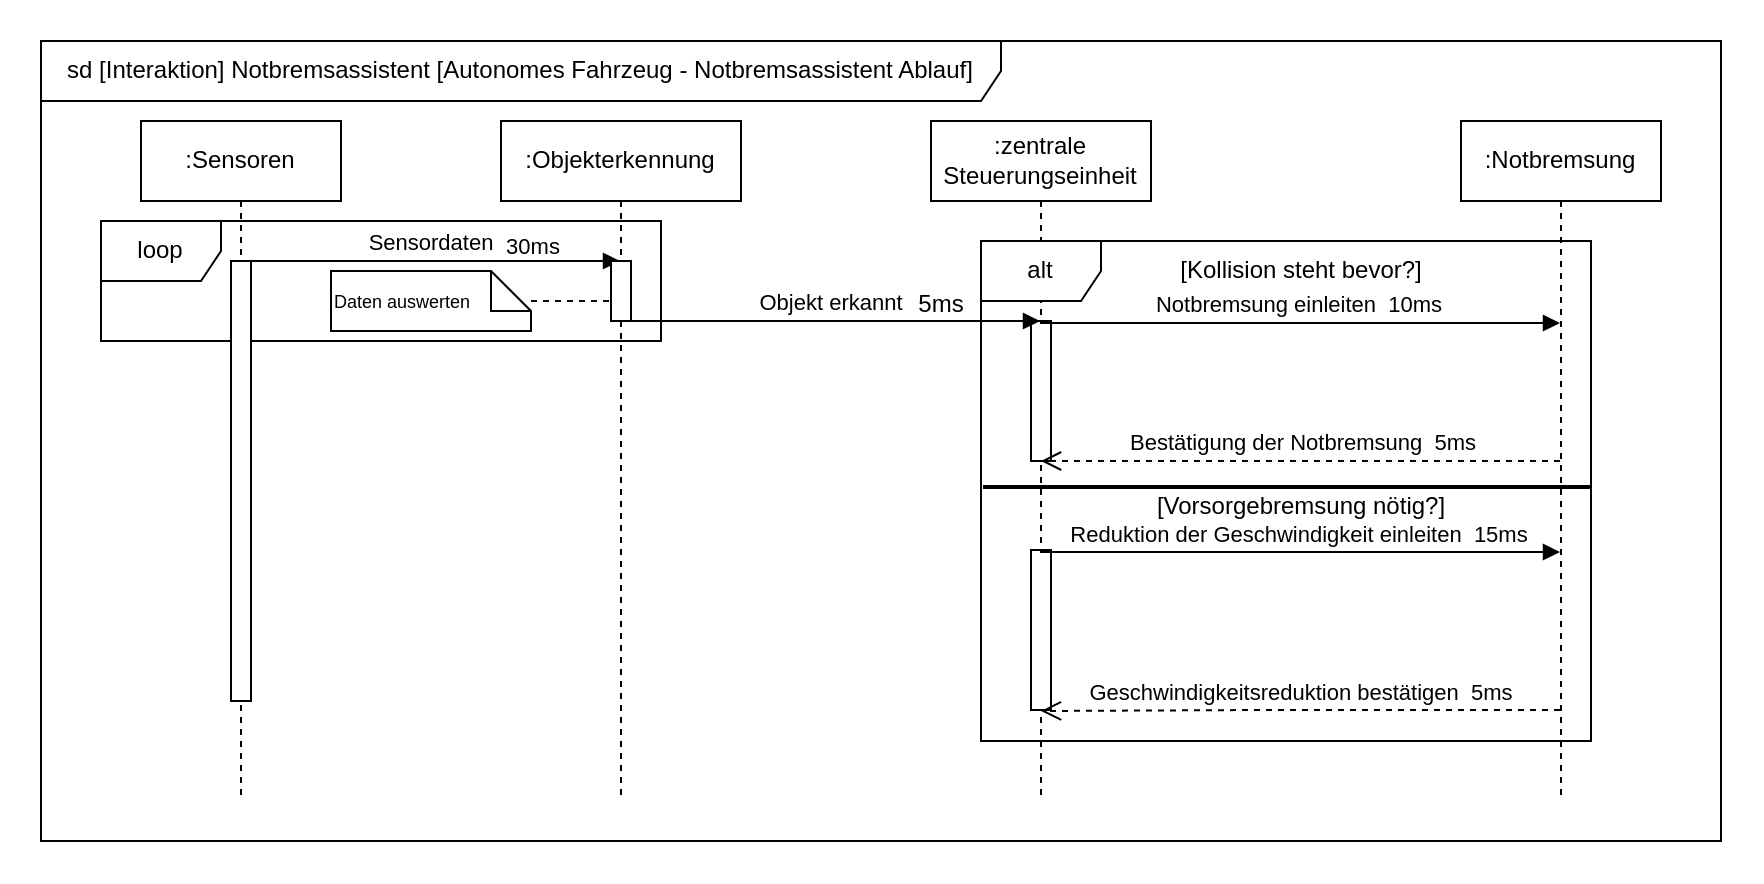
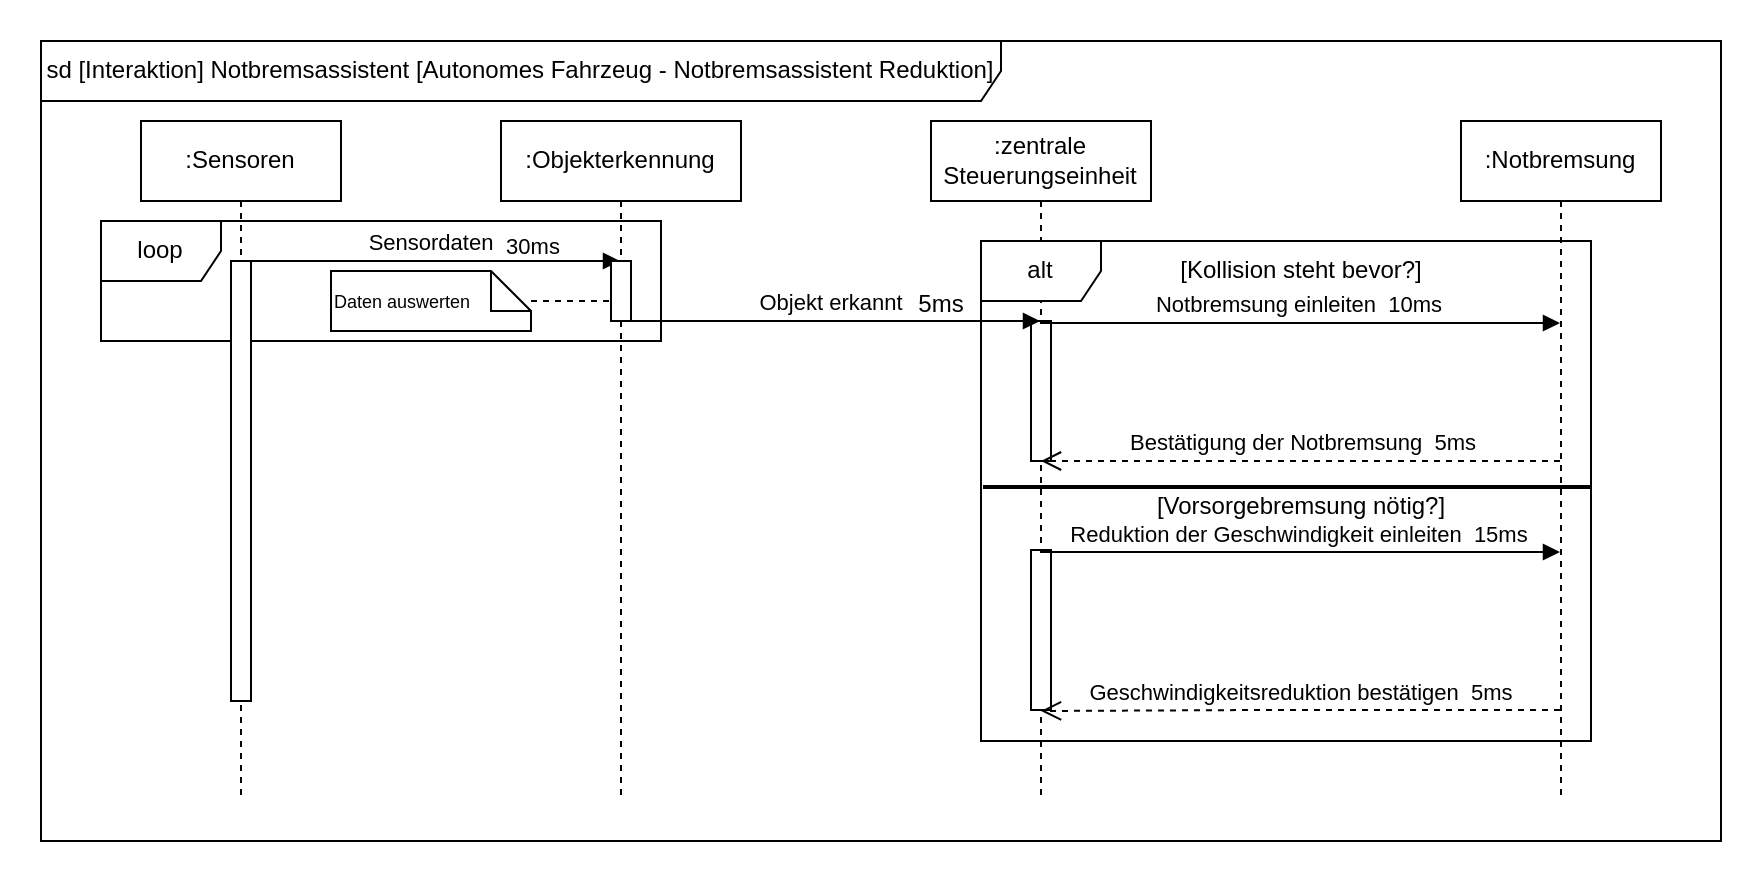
(521, 71) -> (521, 71)
